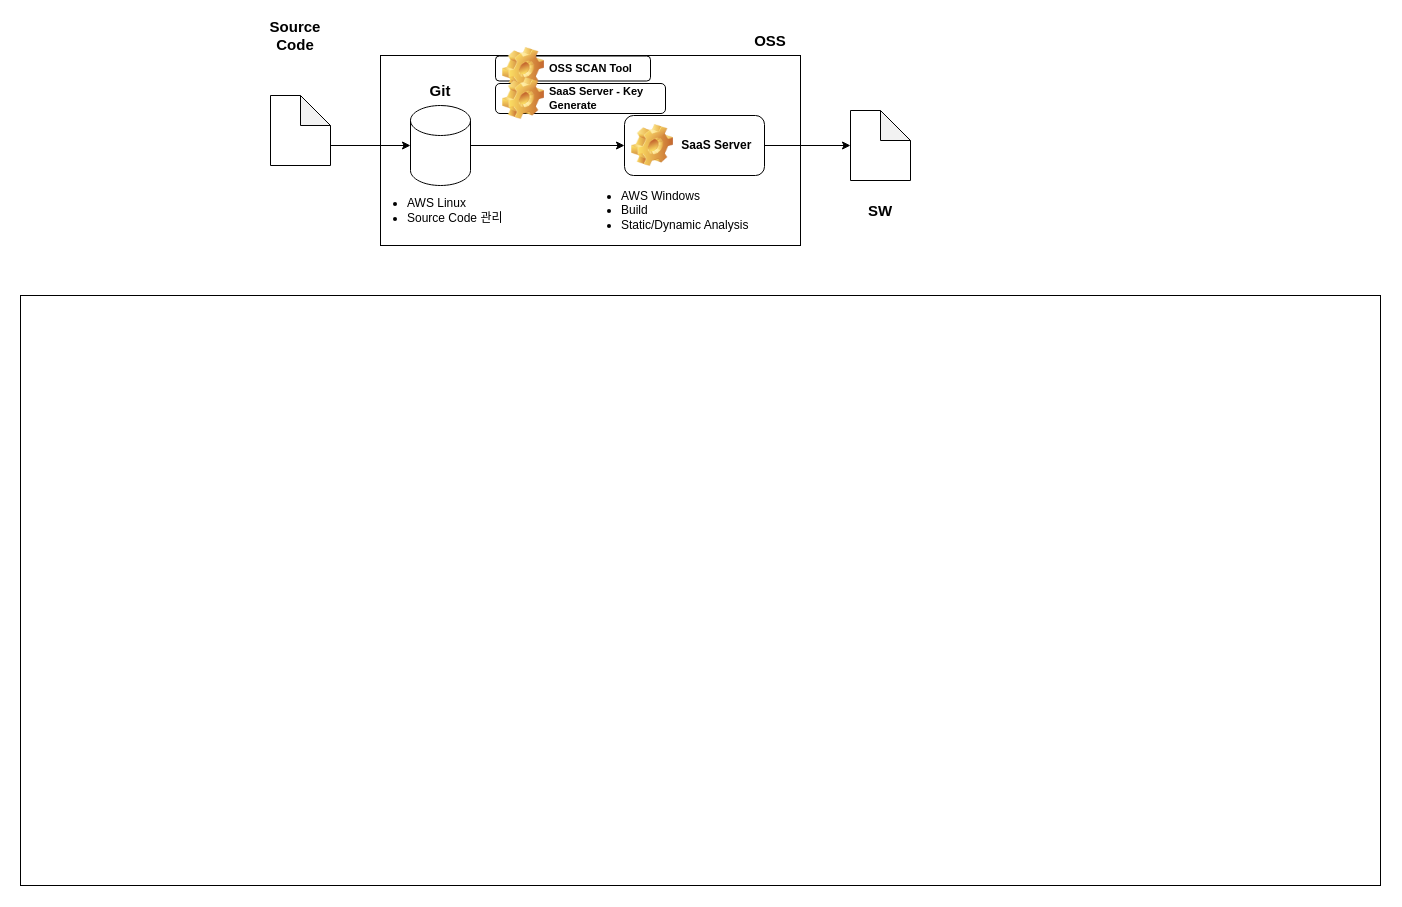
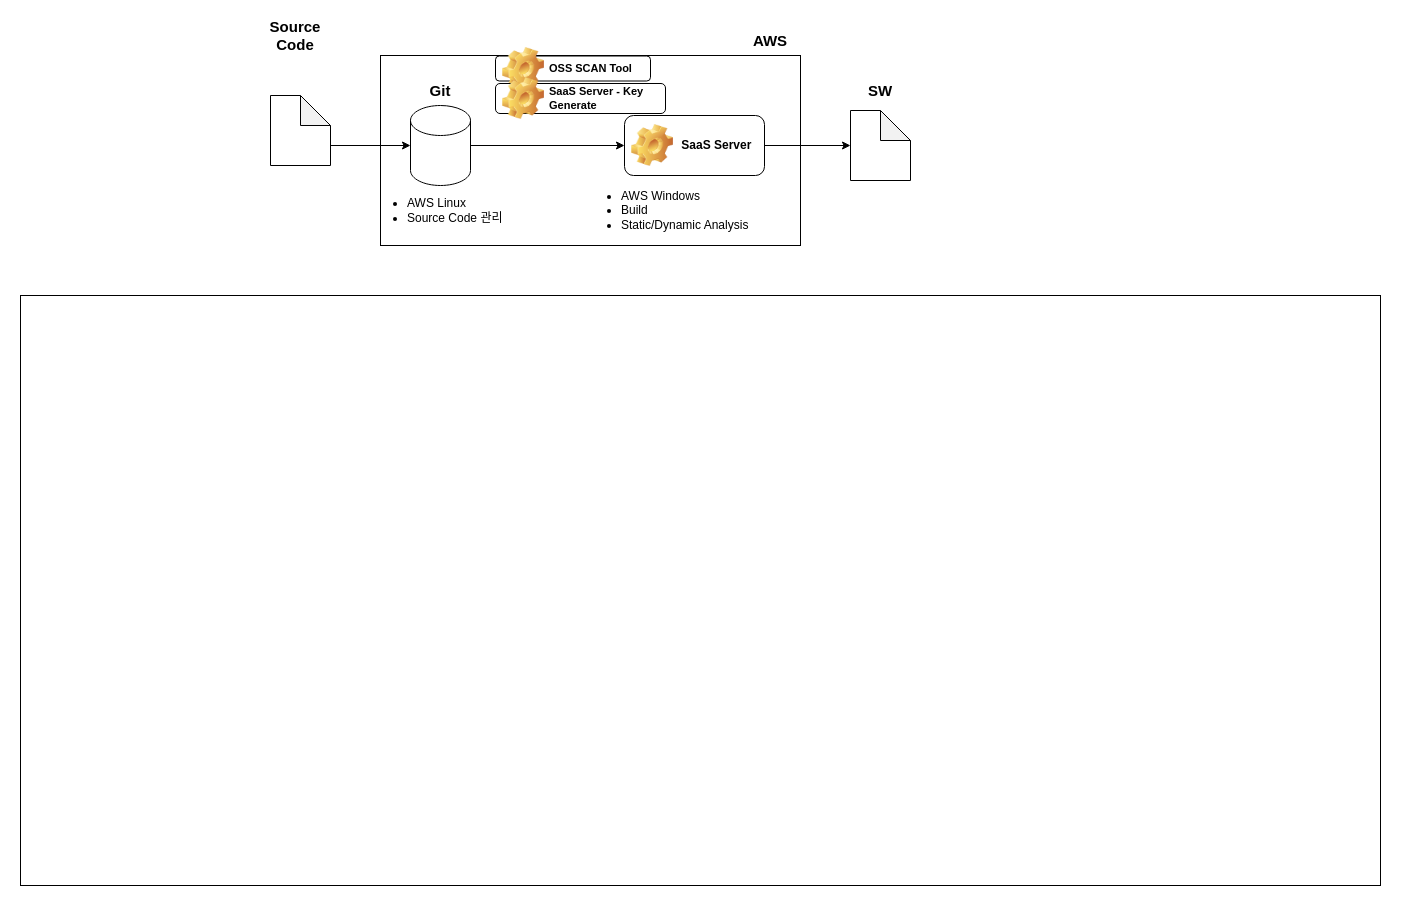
(771, 41) -> (771, 41)
(881, 211) -> (881, 91)
